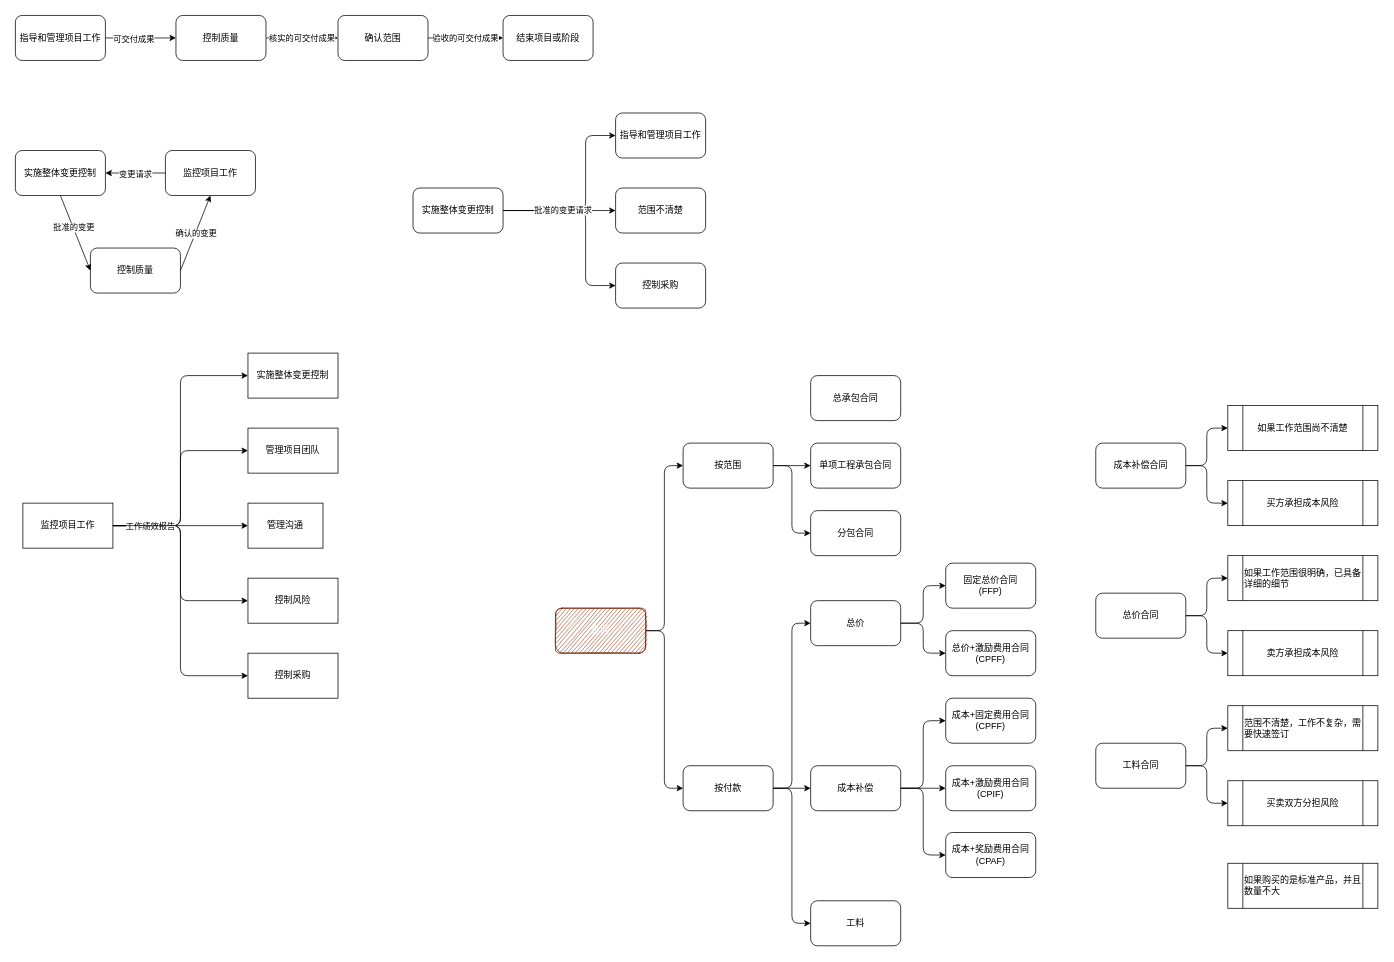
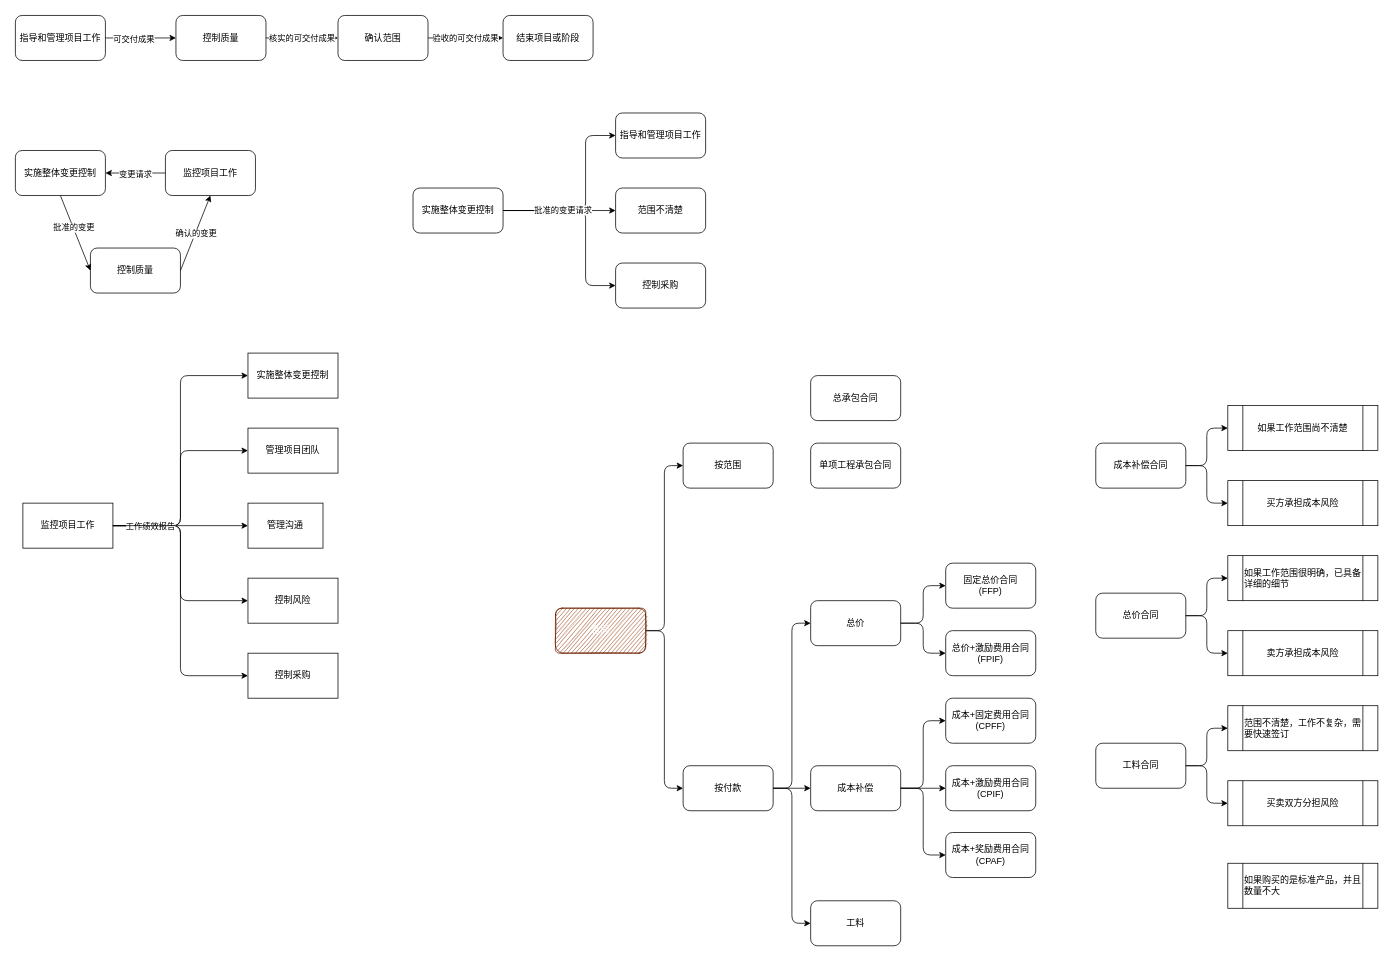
(797, 465) -> none
(796, 533) -> none
(855, 533) -> none
(990, 653) -> (990, 653)
